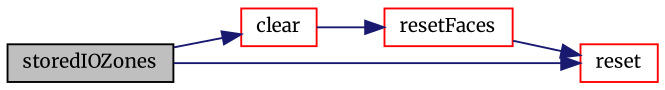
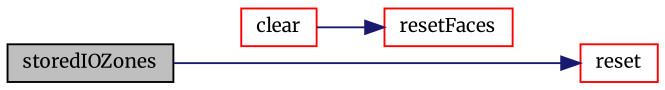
(198, 43) -> none
(537, 46) -> none
